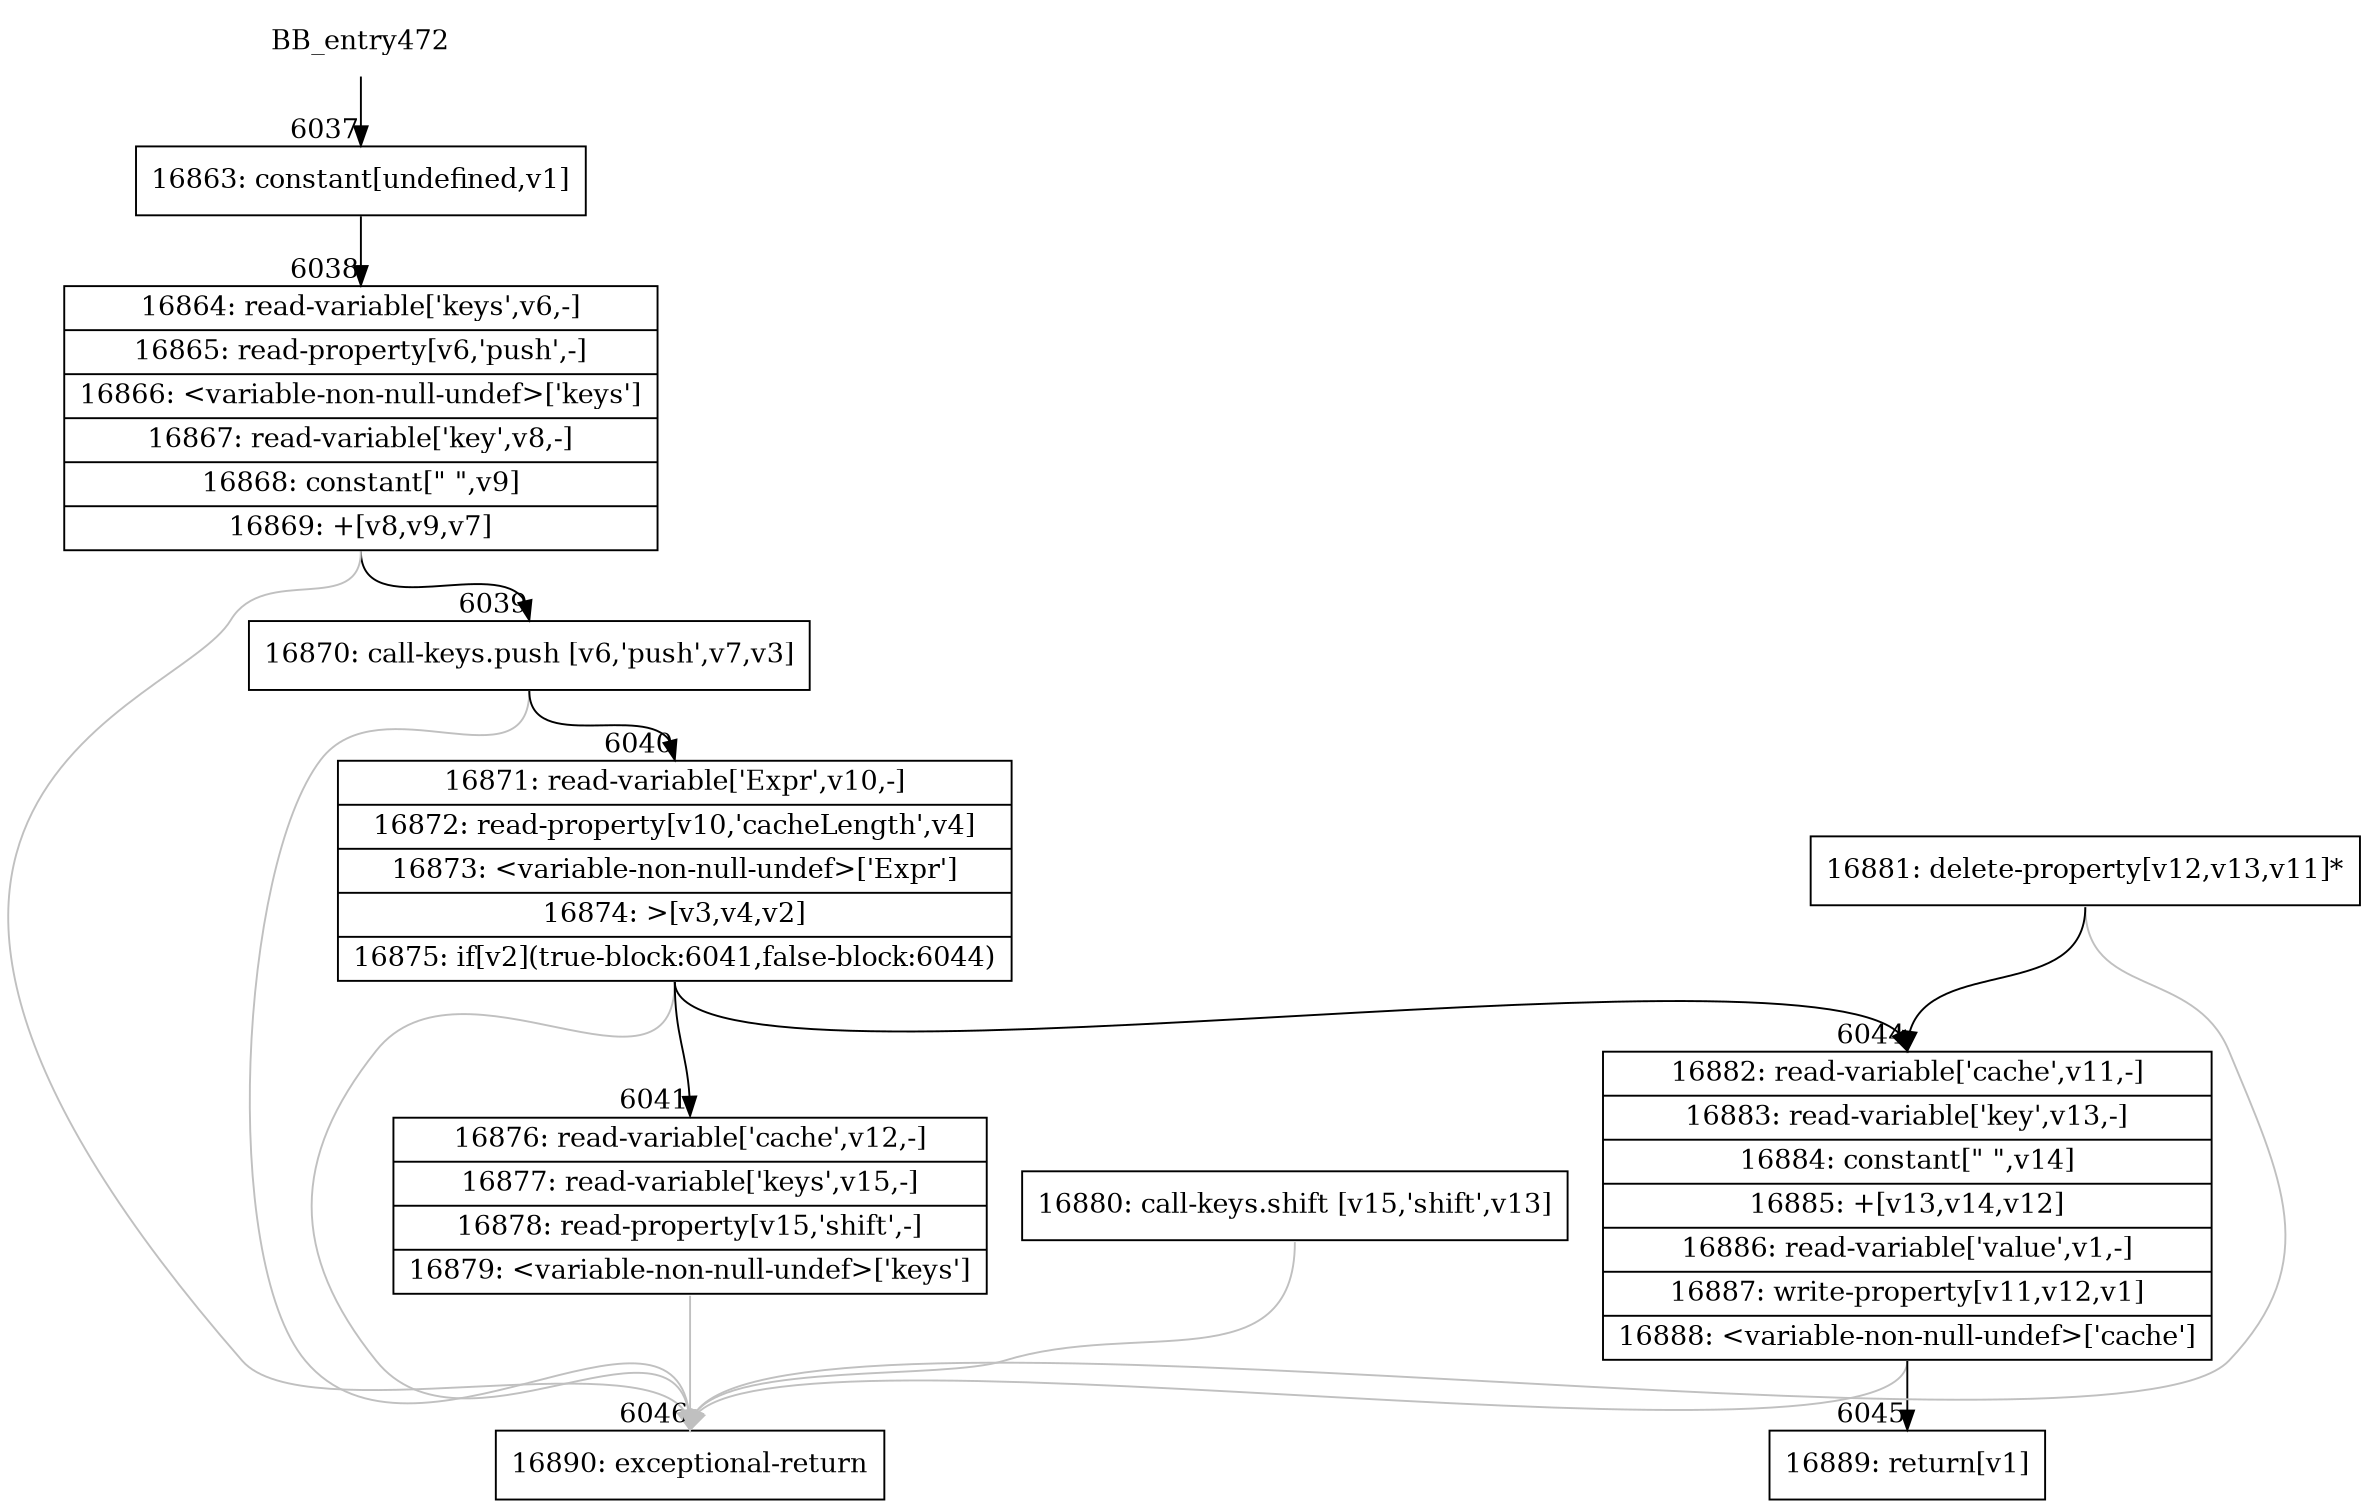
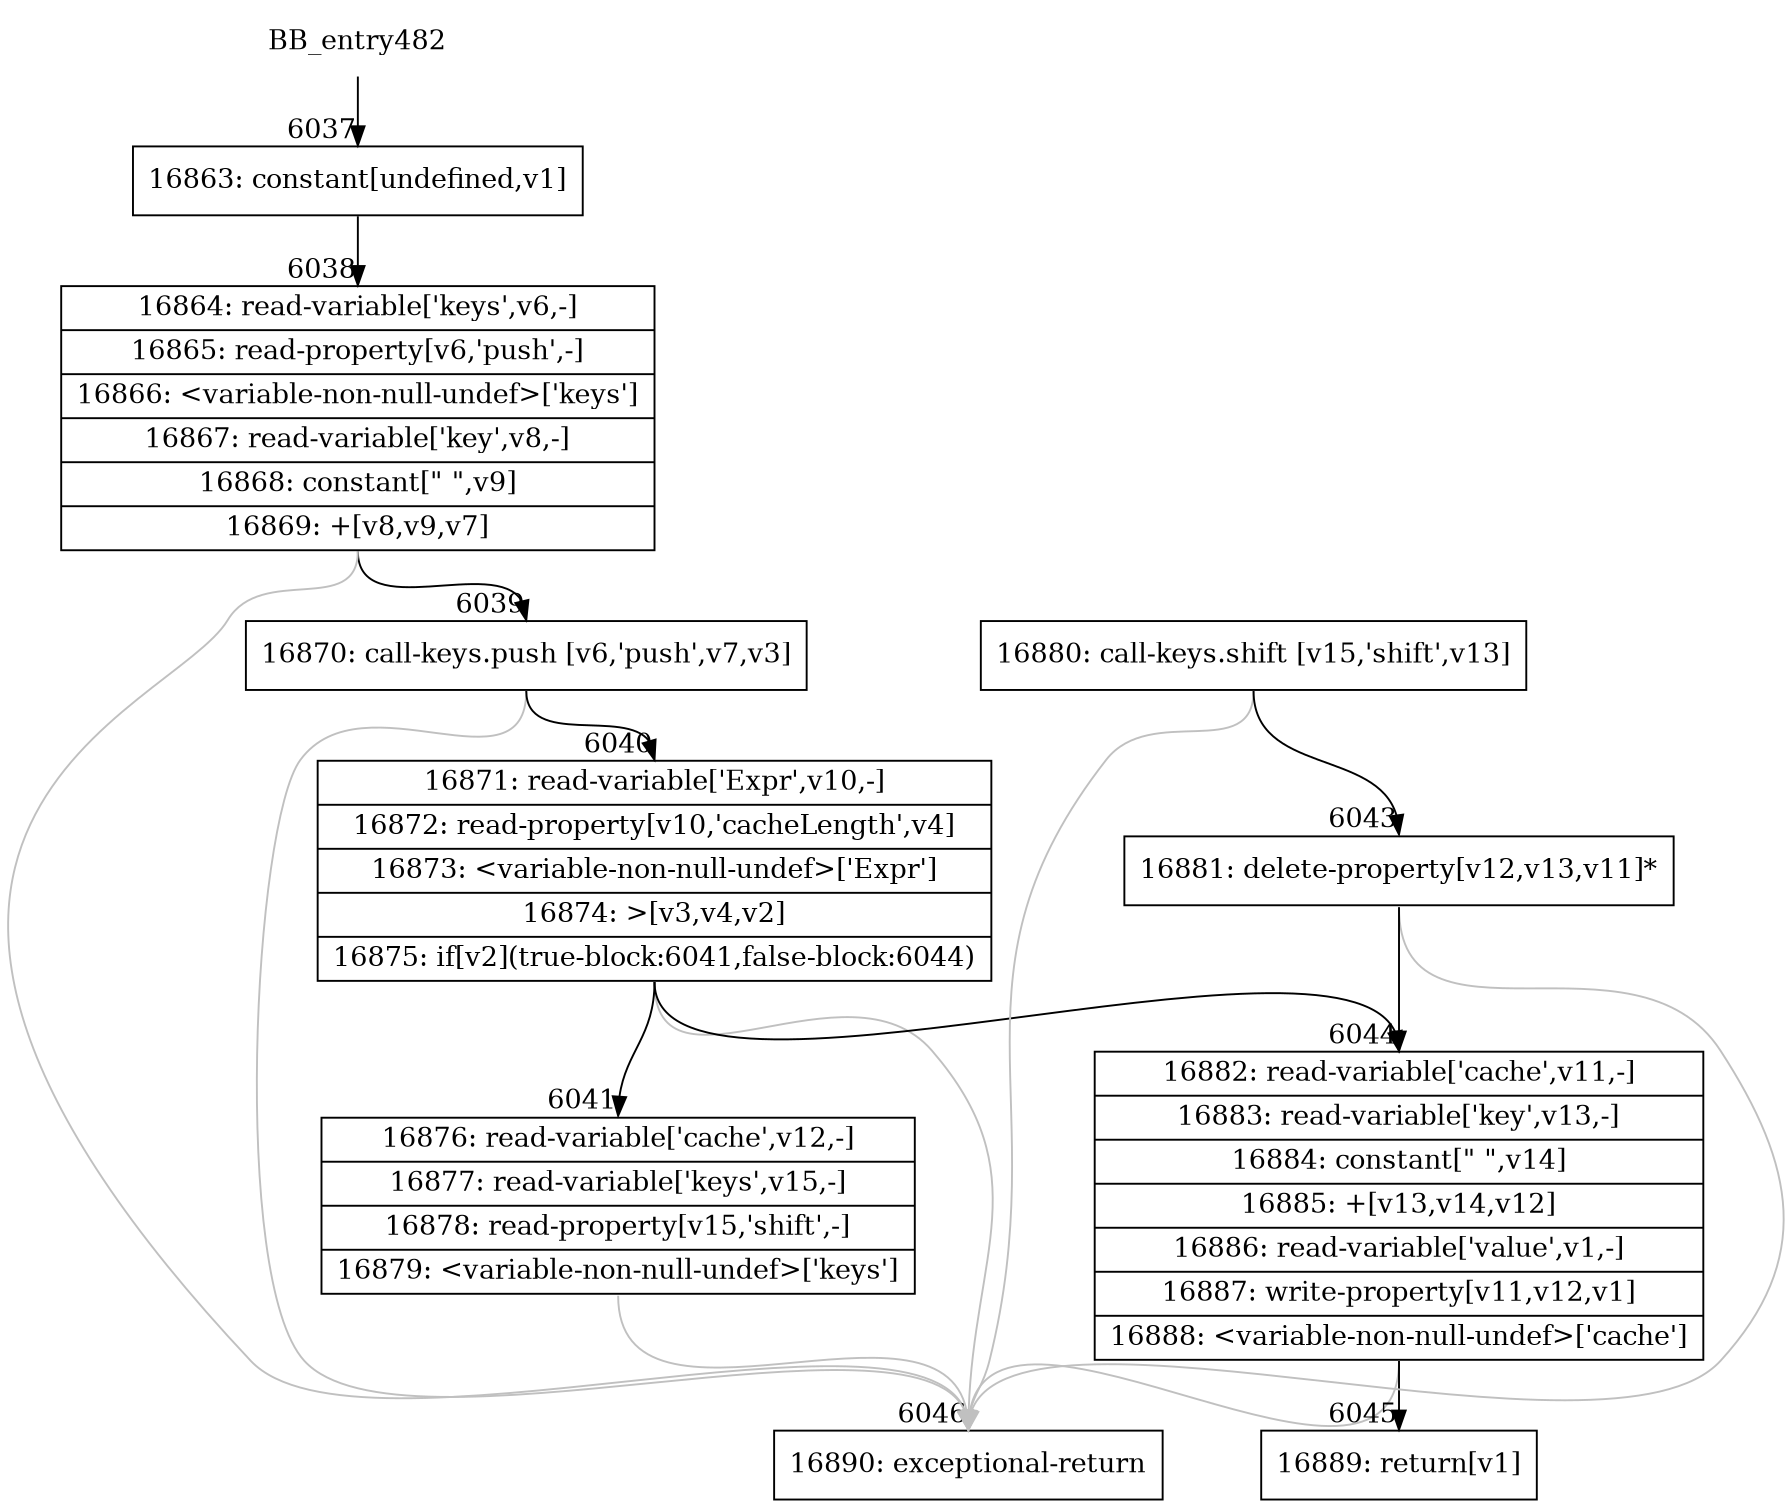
(361, 42) -> (358, 42)
none -> (1317, 759)
